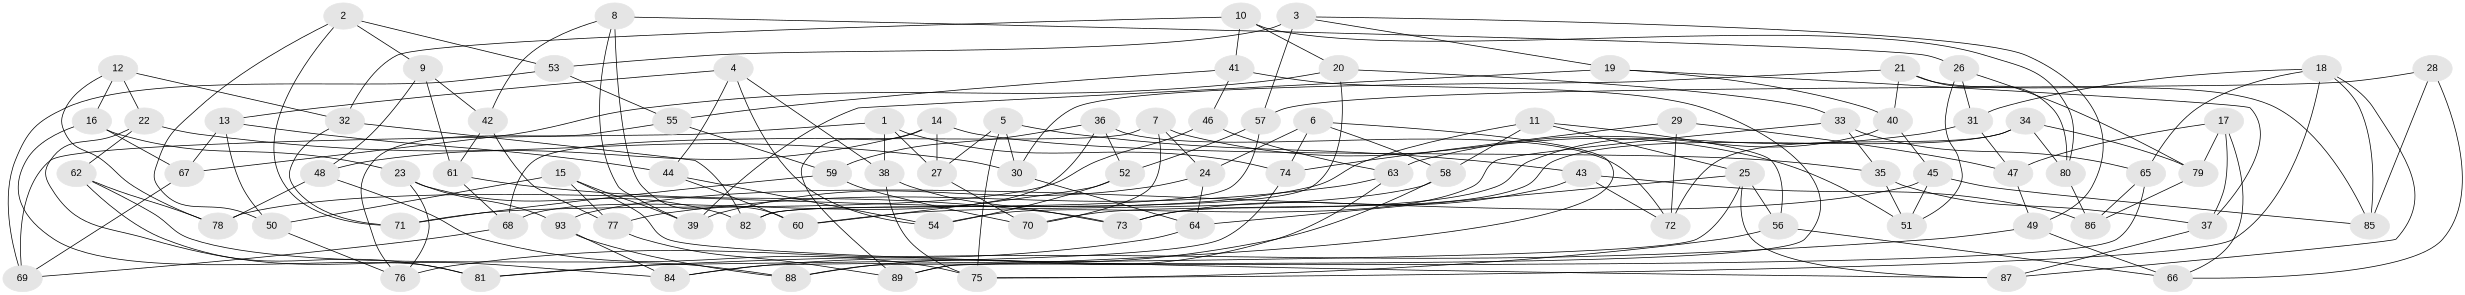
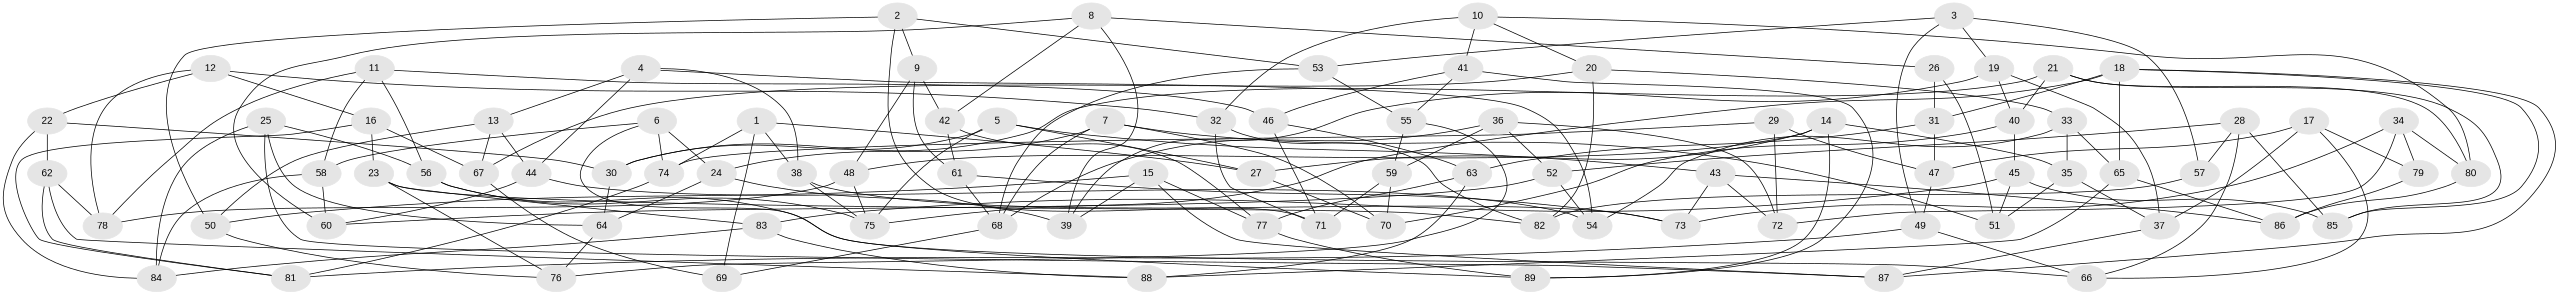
(241, 85) -> (1111, 95)
(2082, 114) -> none
(1649, 149) -> (825, 84)
(1169, 159) -> (1880, 148)
(561, 226) -> (762, 226)
